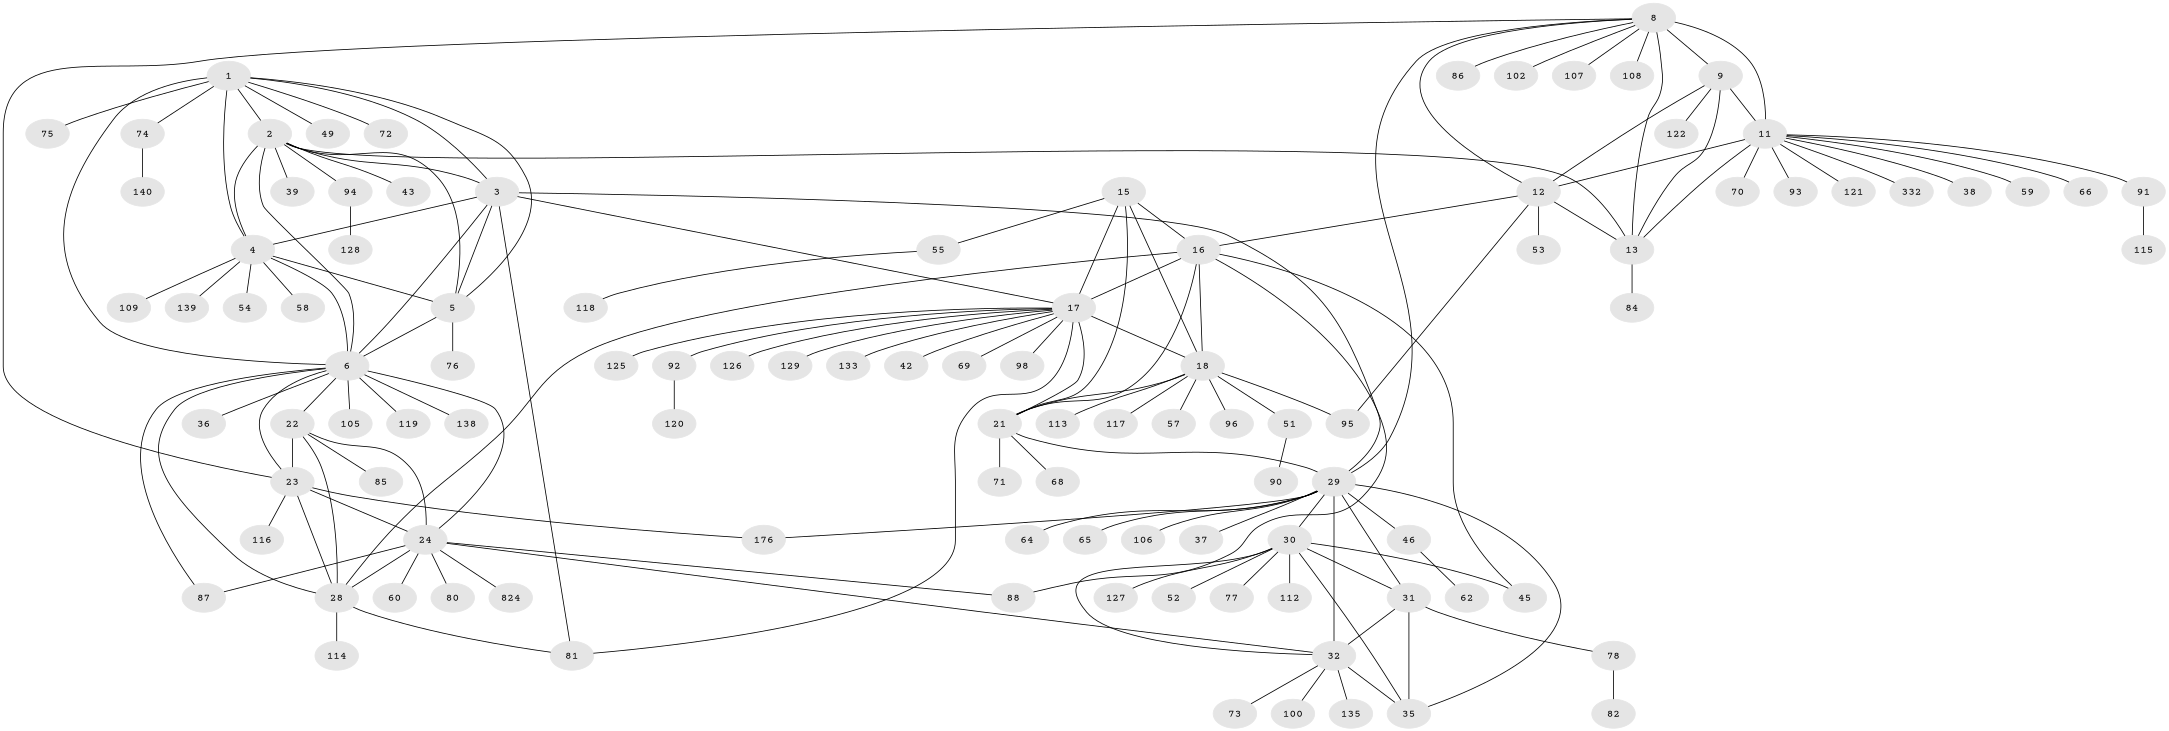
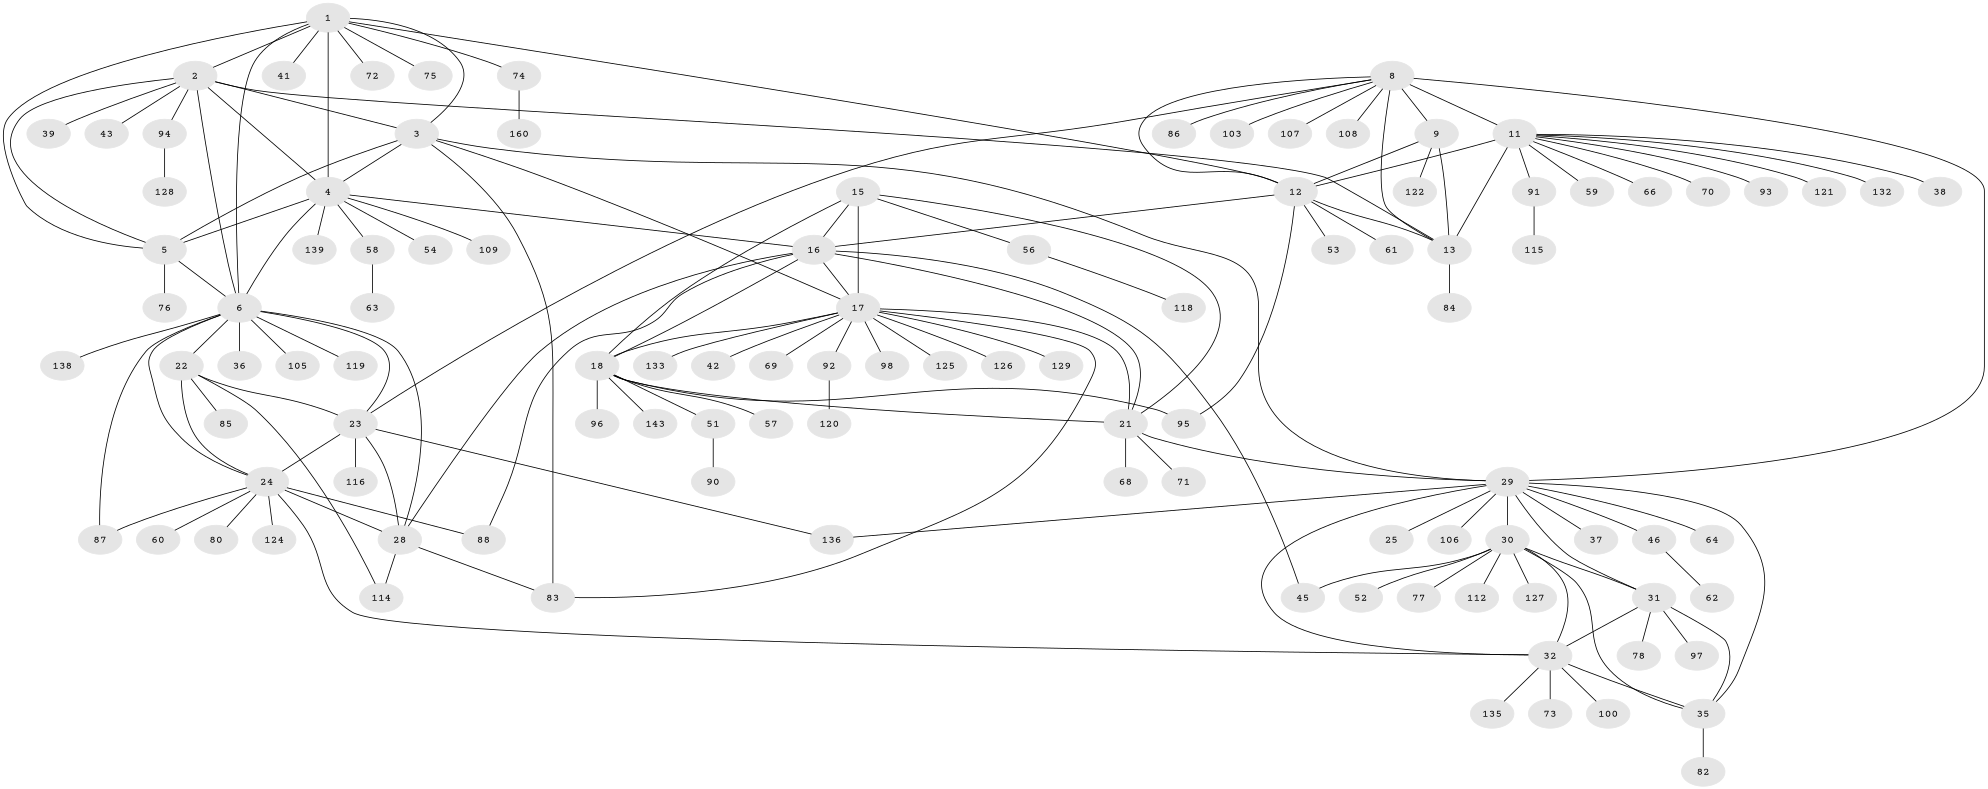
(1516, 76) -> (1232, 134)
none -> (815, 96)
(1743, 105) -> none
(328, 134) -> (284, 76)
(143, 192) -> (519, 134)
(1912, 192) -> (1882, 192)
none -> (571, 221)
(938, 250) -> (1029, 250)
none -> (1392, 250)
(425, 281) -> none
none -> (372, 308)
(1058, 424) -> (655, 424)
(1116, 424) -> none
(332, 507) -> (303, 464)
(764, 540) -> (832, 540)
(1085, 540) -> (1392, 540)
(511, 598) -> (274, 540)
(572, 656) -> (553, 598)
none -> (1697, 656)
(1614, 685) -> (1703, 743)
